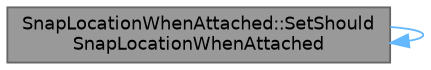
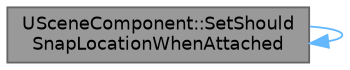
(199, 35) -> (158, 35)
